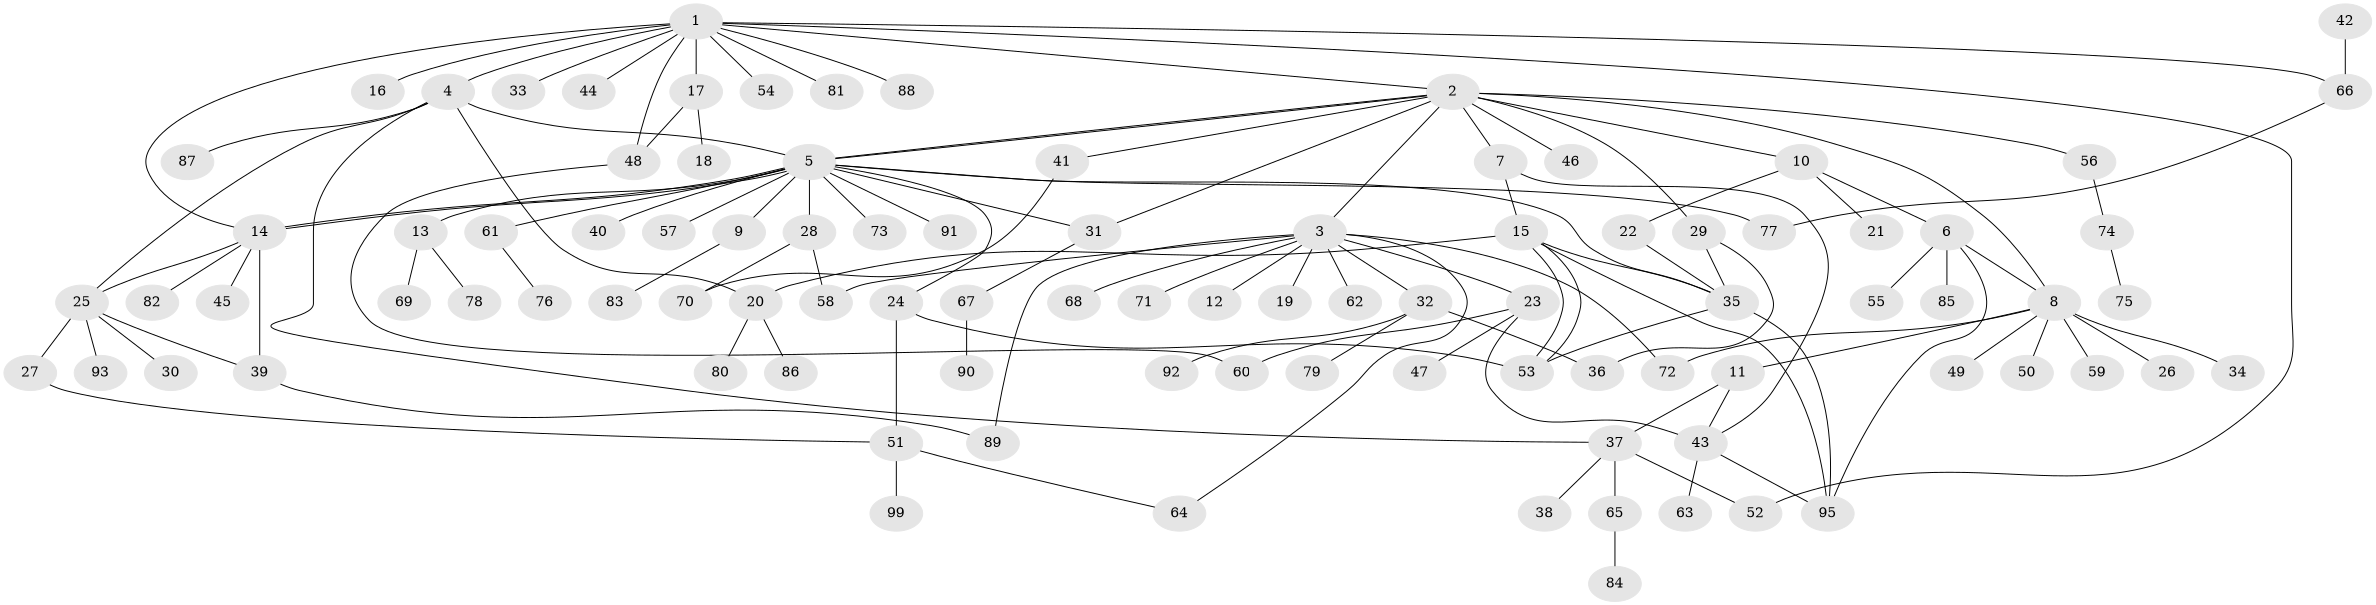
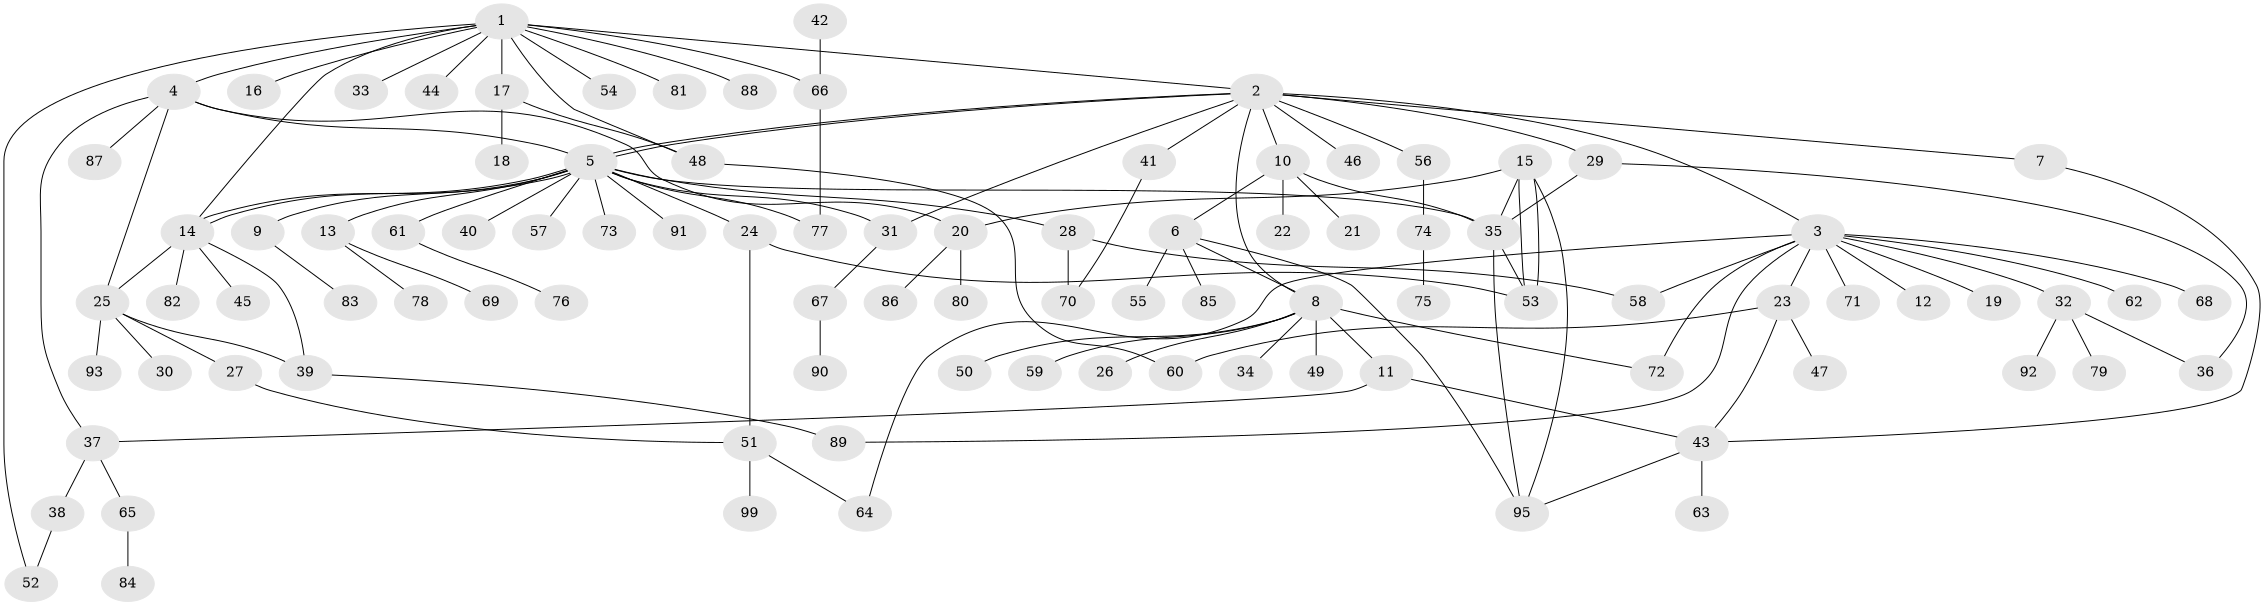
(1511, 197) -> none
(1680, 267) -> (1388, 197)
(1685, 478) -> (44, 549)
